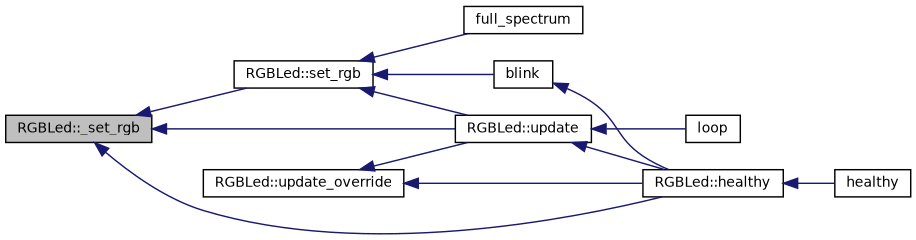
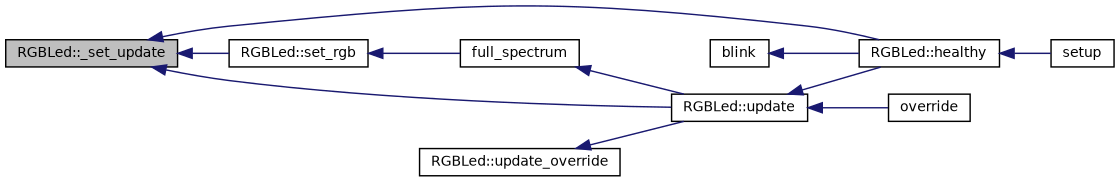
(441, 74) -> none
(421, 103) -> (637, 82)
(79, 129) -> (92, 53)
(713, 129) -> (929, 108)
(530, 183) -> none
(873, 183) -> (1083, 53)
